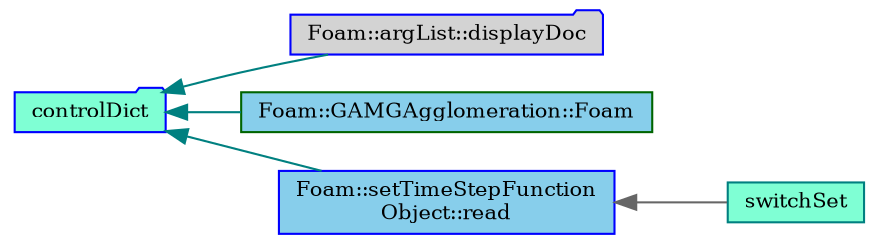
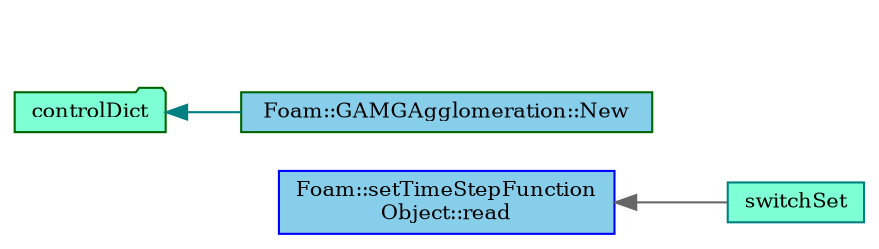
(447, 35) -> none
(90, 112) -> (90, 112)
(447, 112) -> (447, 112)
(254, 154) -> none
